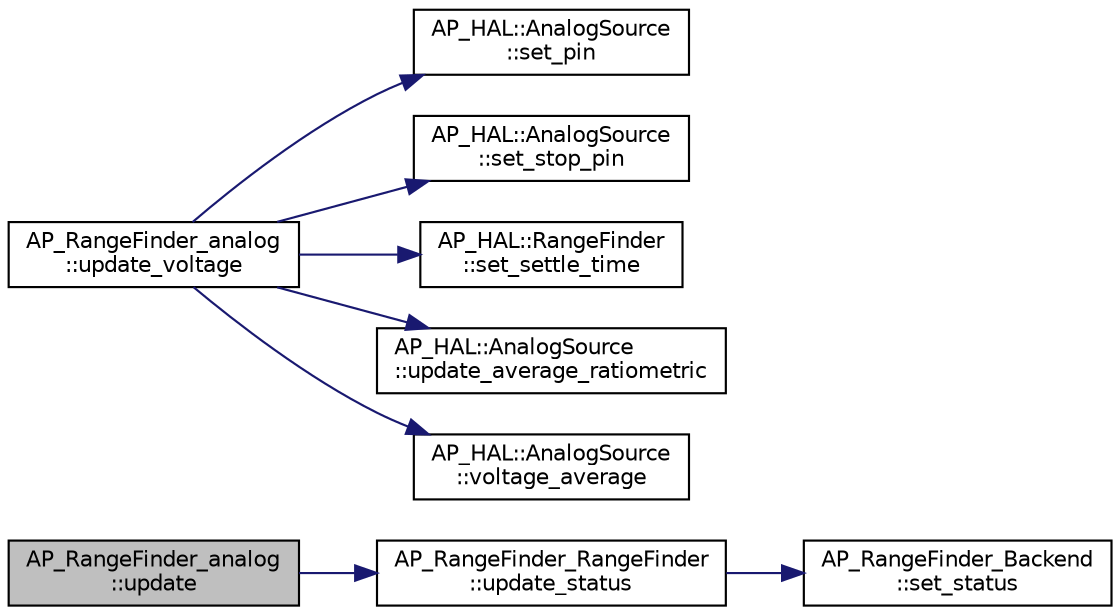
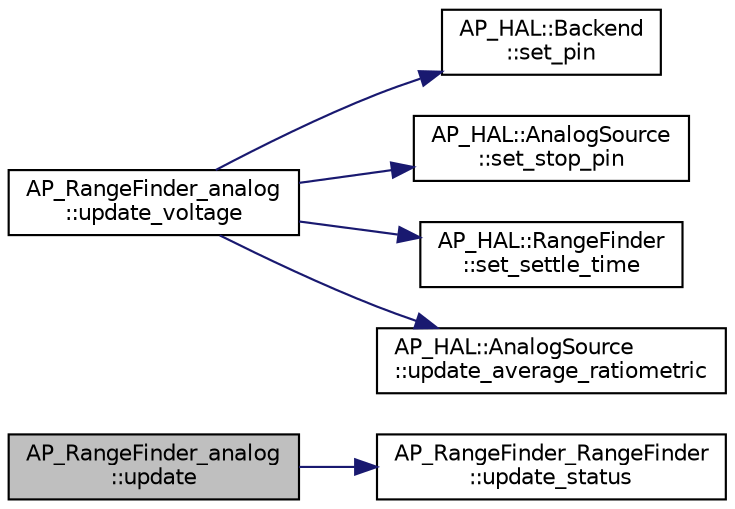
(551, 42) -> (551, 42)
(551, 467) -> none
(958, 573) -> none
